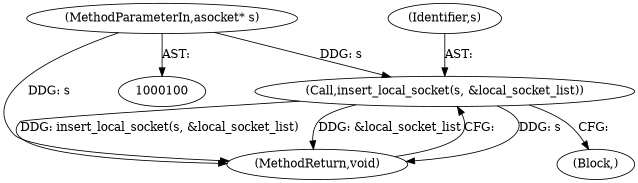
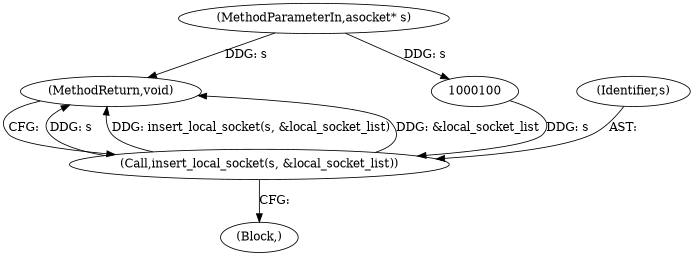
(298, 54) -> (513, 145)
(178, 55) -> (425, 55)
